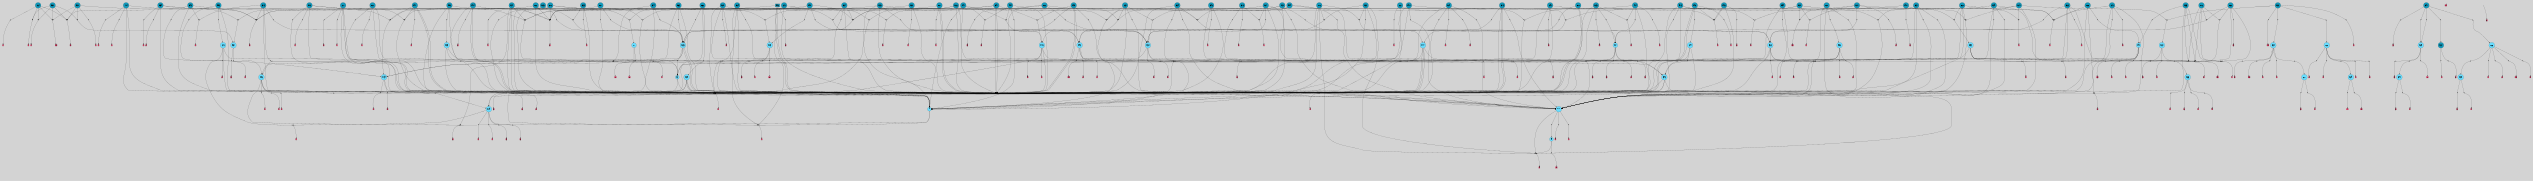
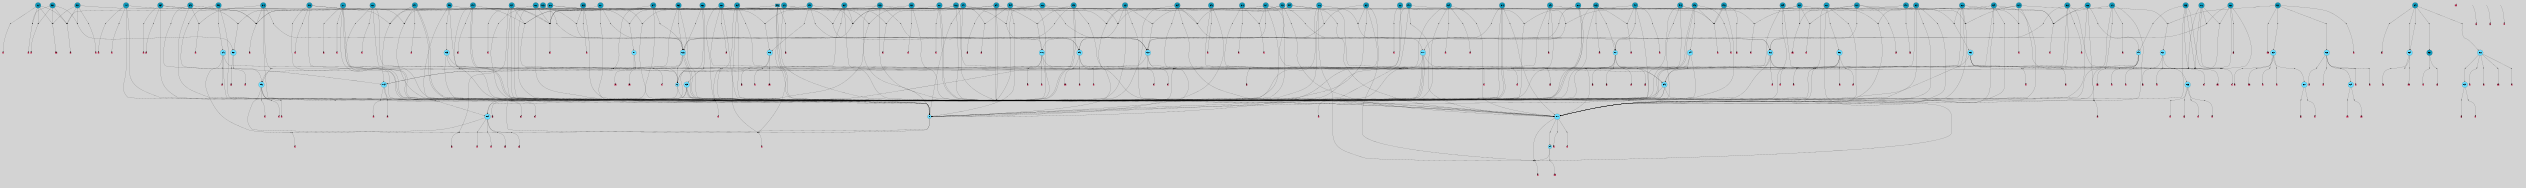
(2399, 77) -> none
